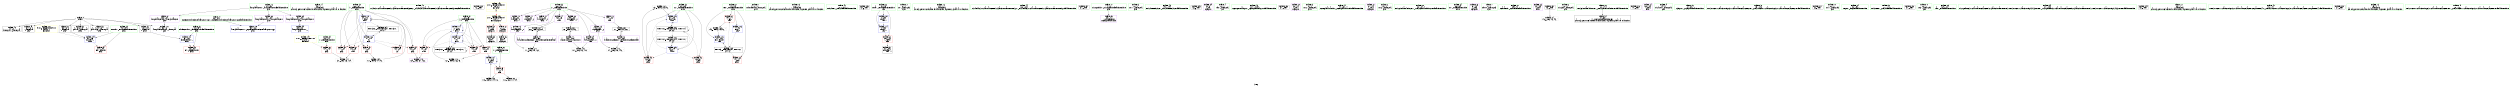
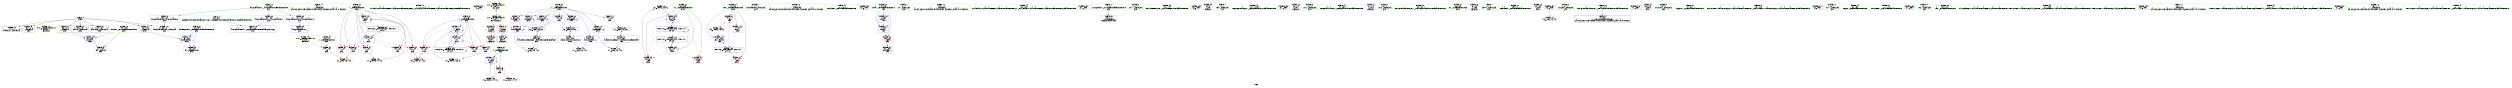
(398, 52) -> (398, 52)
(488, 55) -> (496, 55)
